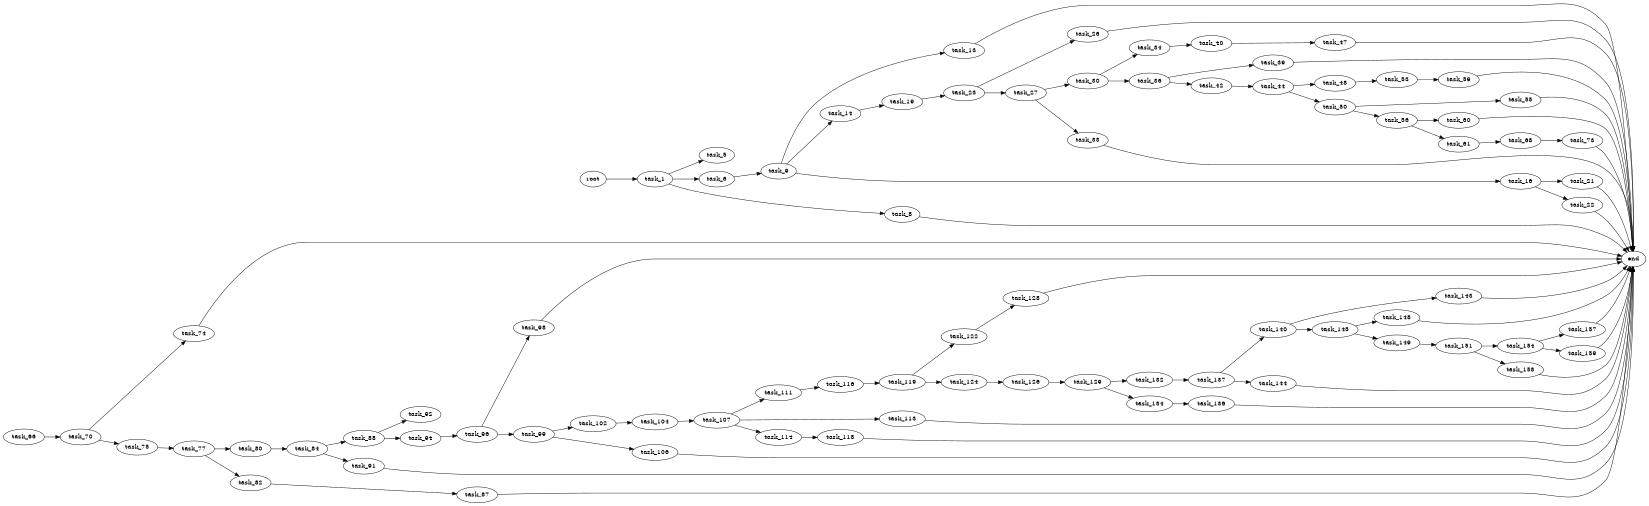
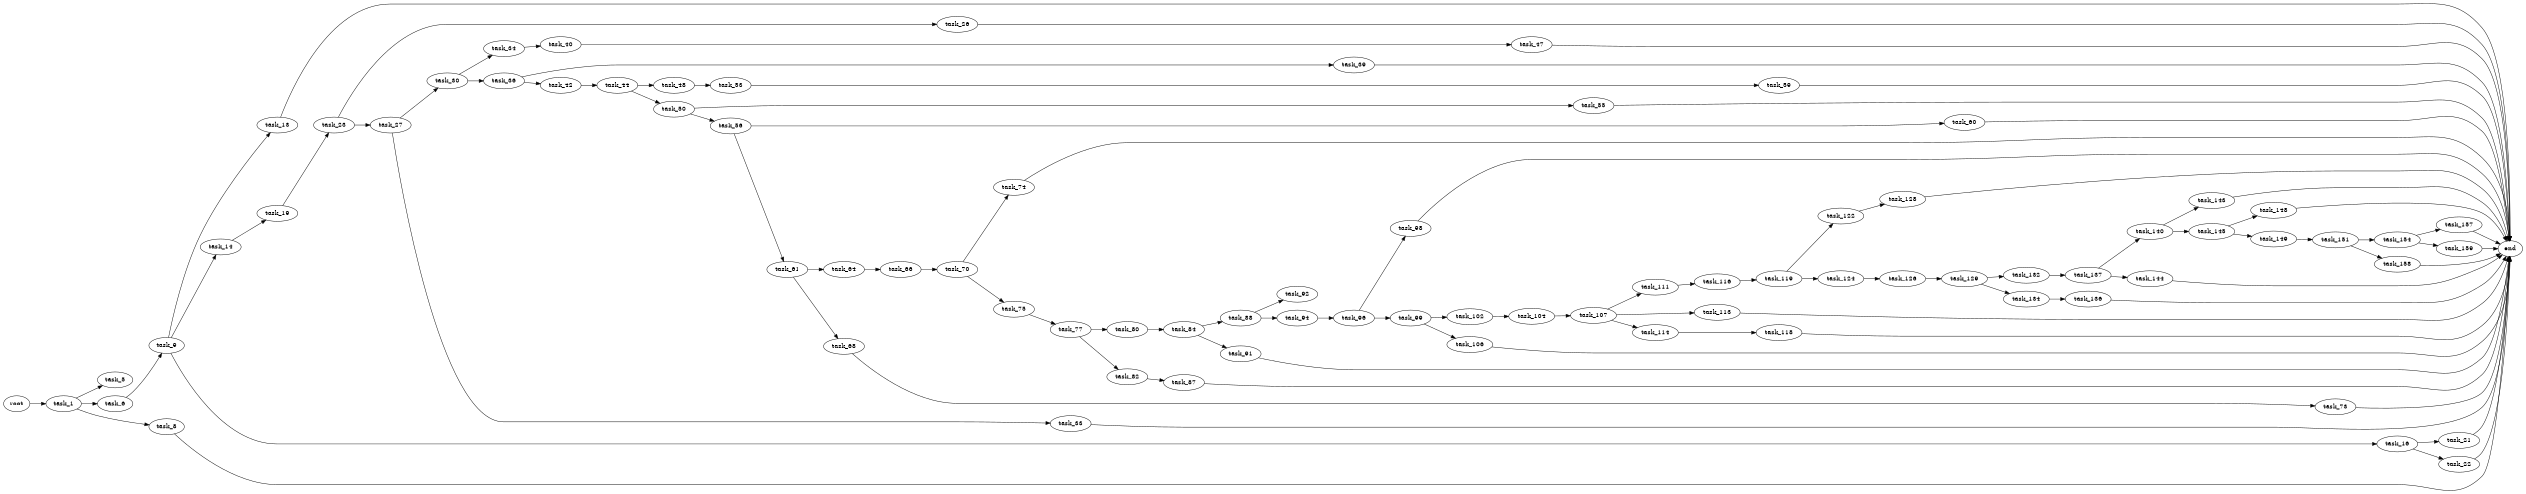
none -> (844, 269)
